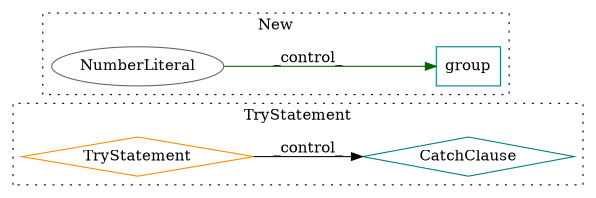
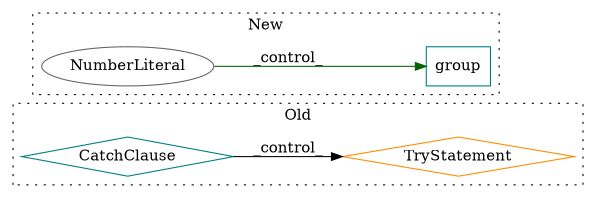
(298, 116) -> (298, 116)
(302, 157) -> (282, 157)
